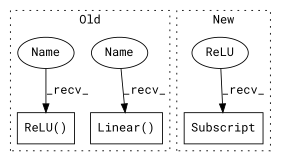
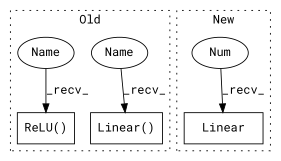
(220, 53) -> (220, 53)
(224, 128) -> (224, 128)
